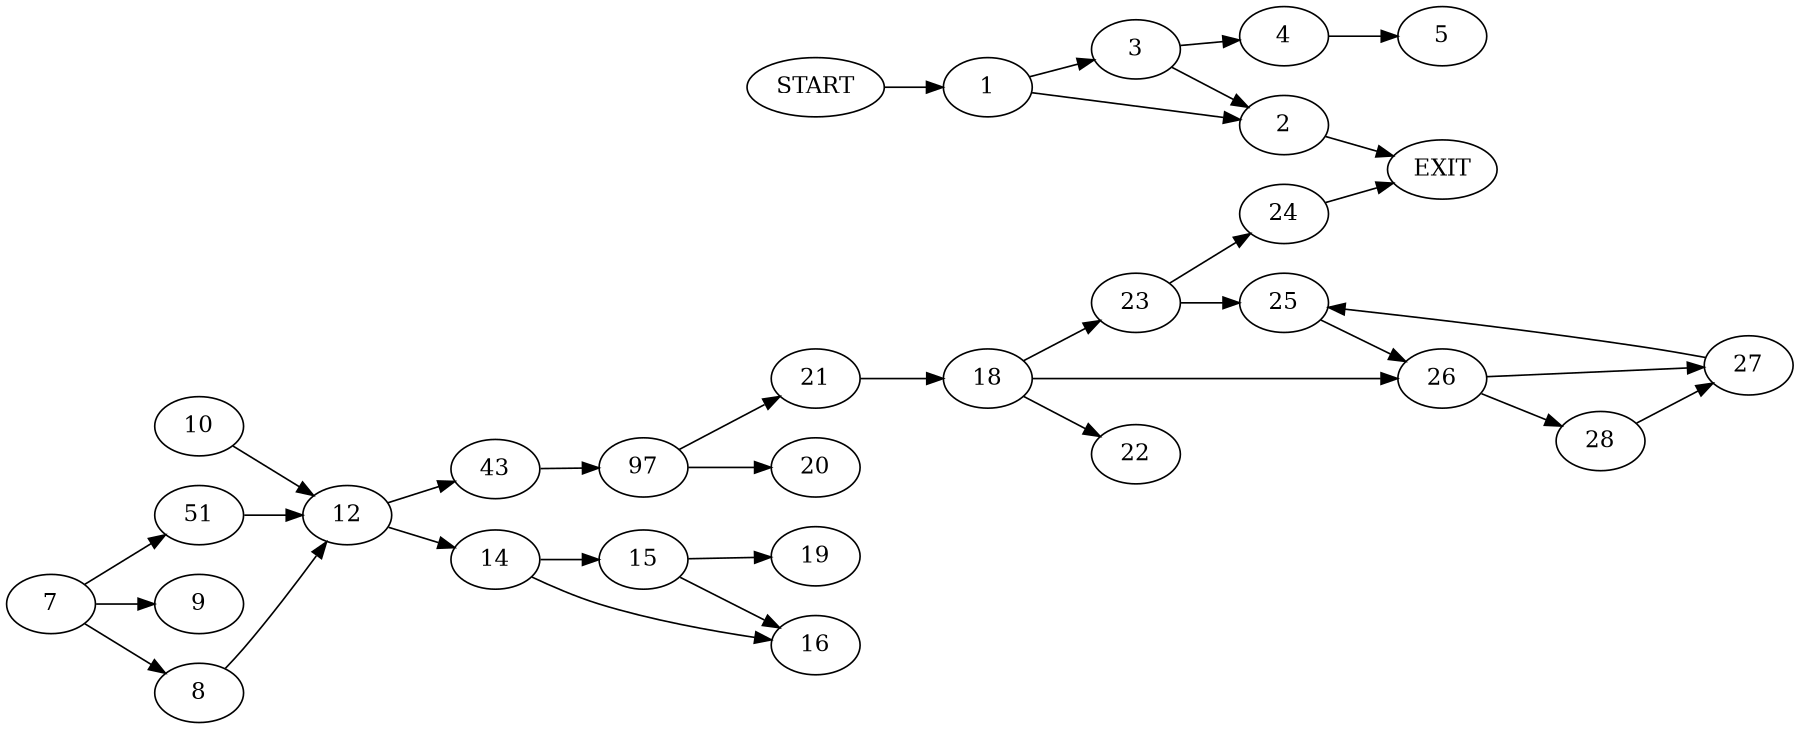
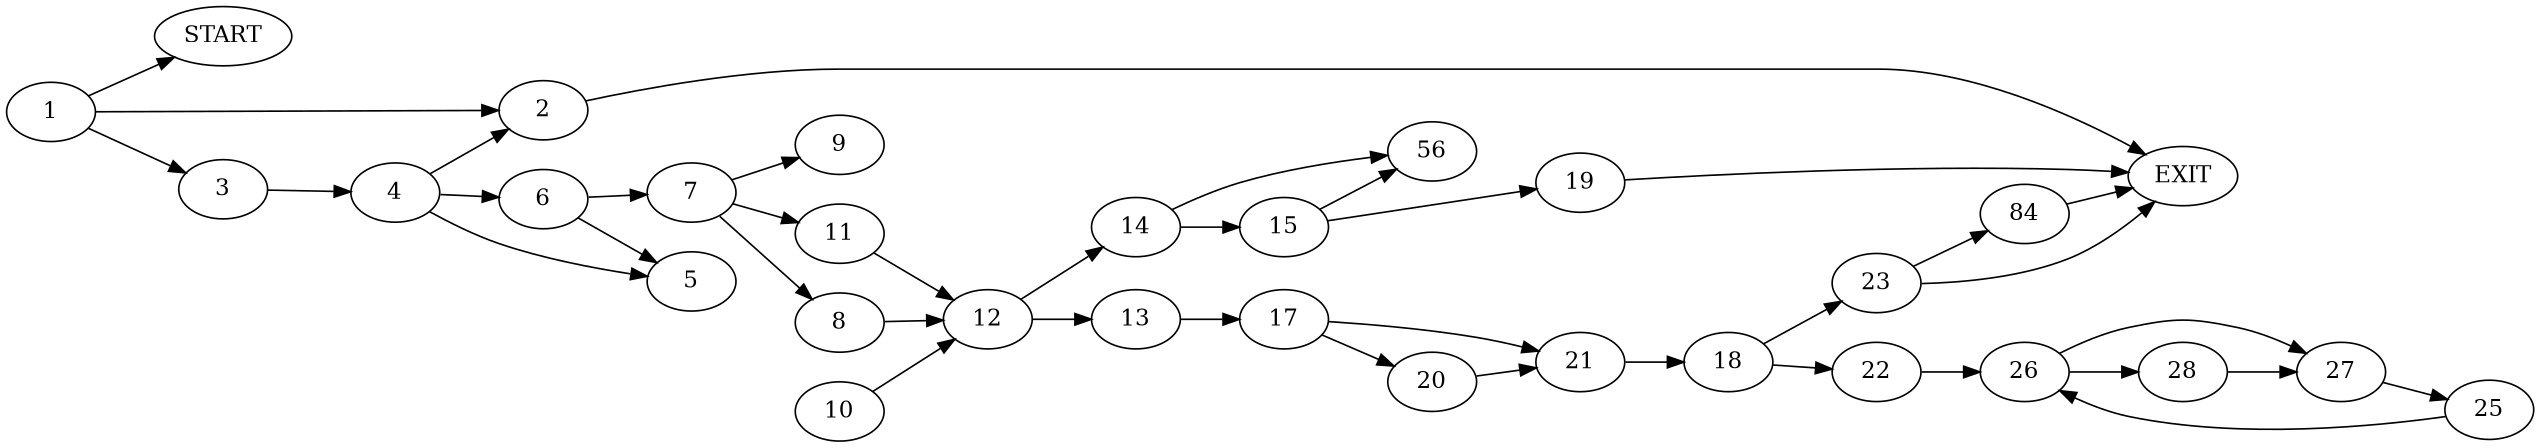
(1203, 83) -> (462, 156)
(905, 87) -> (124, 80)
none -> (1868, 170)
none -> (543, 199)
(1284, 214) -> (2025, 214)
(1202, 303) -> (2038, 268)
none -> (1498, 373)
(1207, 379) -> (1943, 372)
(644, 467) -> (1284, 319)
(495, 469) -> (1136, 319)
(199, 515) -> (840, 234)
(816, 645) -> (1432, 151)
